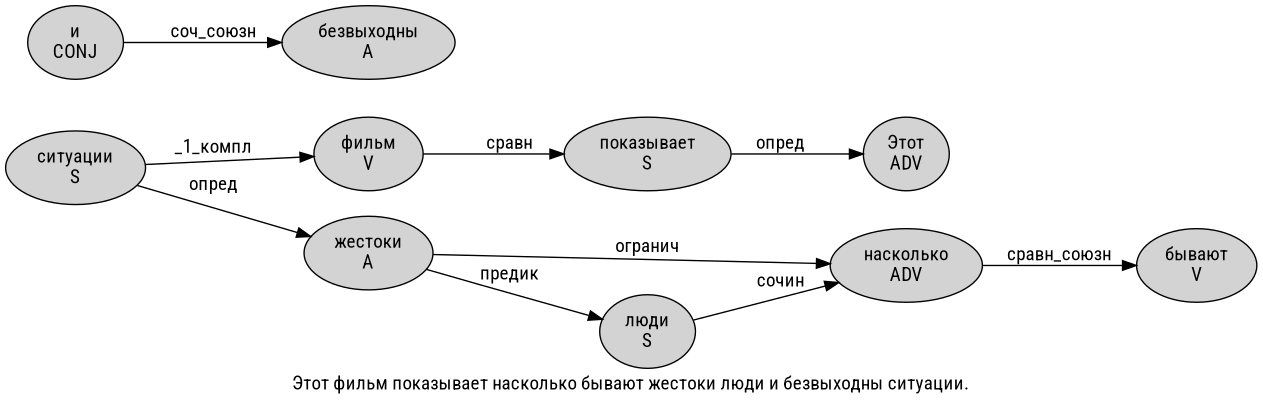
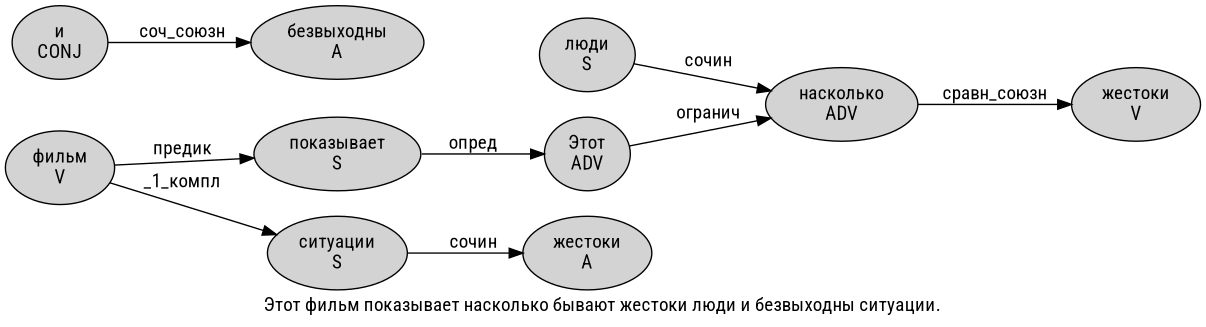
(510, 144) -> (183, 149)
(223, 161) -> (187, 207)
(214, 185) -> (474, 243)
(624, 259) -> (693, 133)
(1197, 265) -> (1136, 104)
(508, 293) -> none
